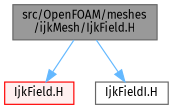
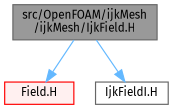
(85, 22) -> (85, 22)
(39, 93) -> (39, 93)
